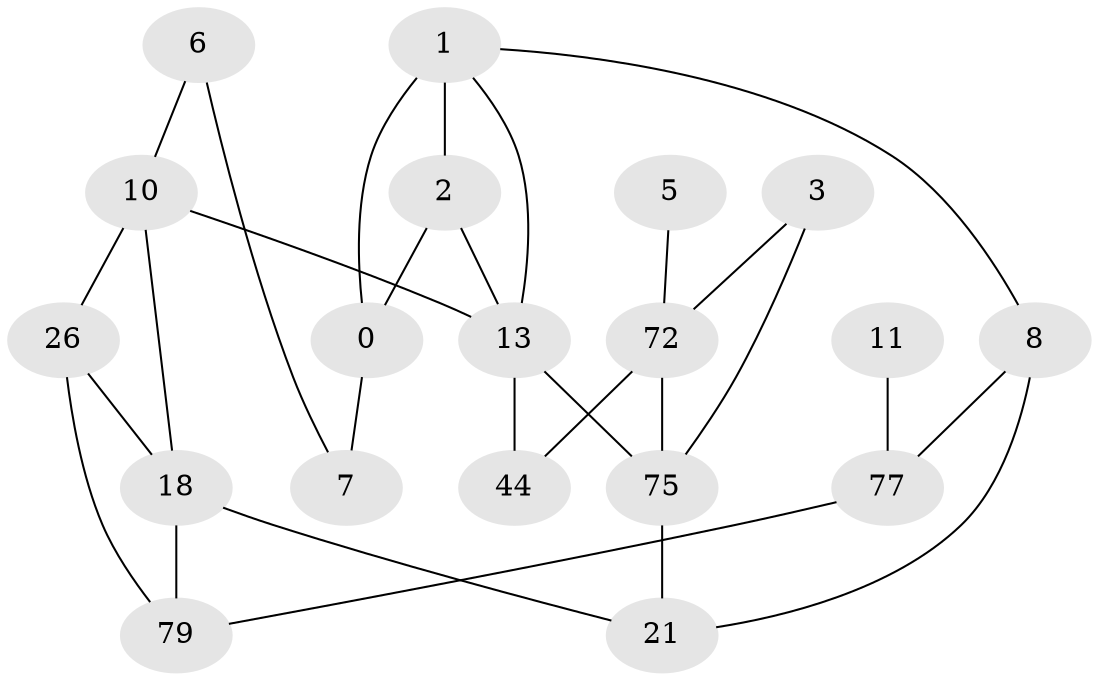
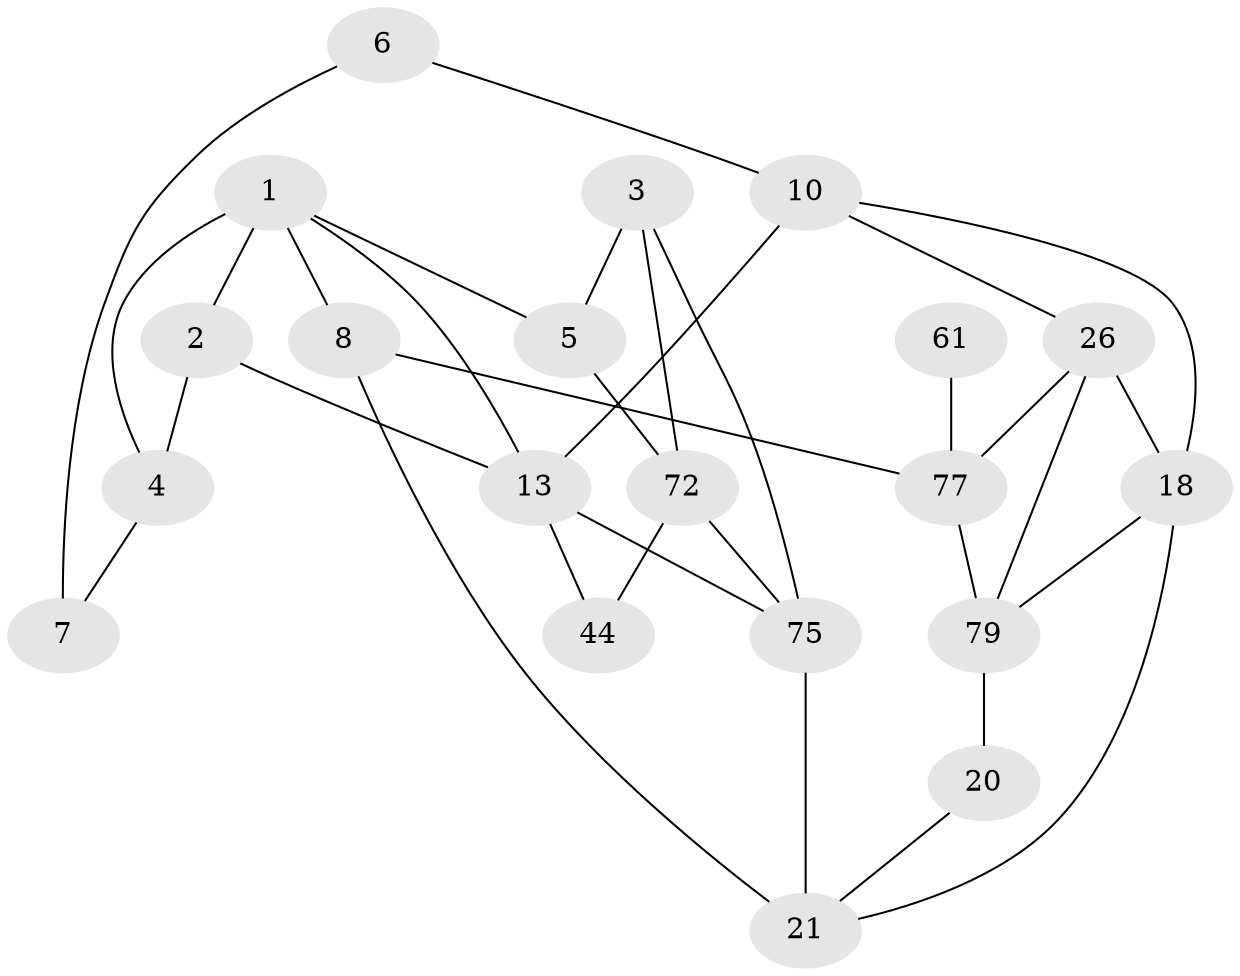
none -> (420, 266)
none -> (604, 267)
(367, 340) -> (158, 488)
(888, 340) -> (951, 340)
none -> (1025, 414)
none -> (984, 783)
